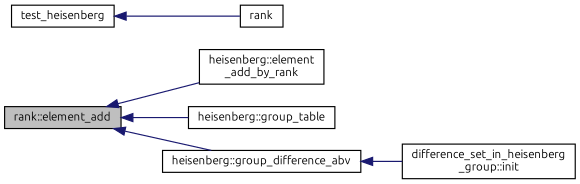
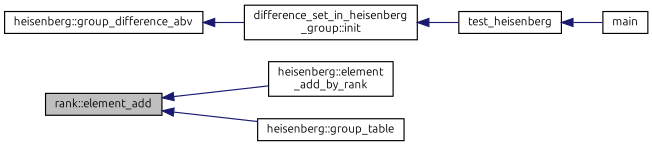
(262, 16) -> (625, 22)
none -> (444, 22)
(168, 141) -> none
